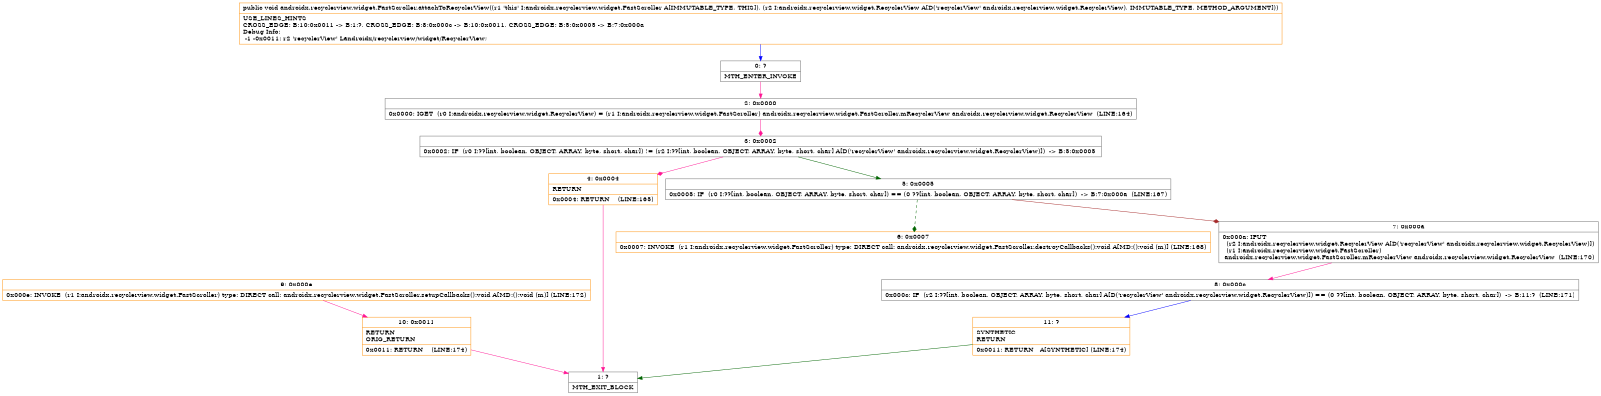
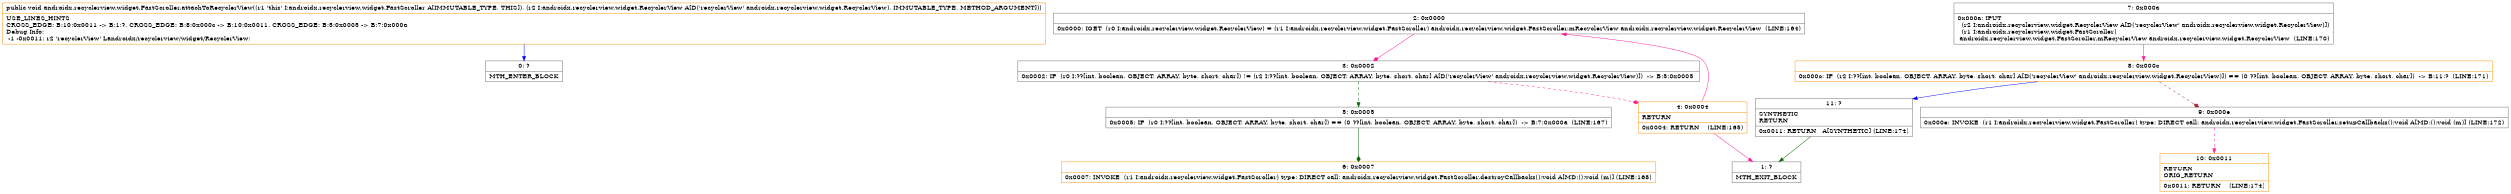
(761, 76) -> (524, 76)
(761, 88) -> (1657, 46)
none -> (2177, 93)
(693, 165) -> (1561, 90)
(837, 167) -> (1359, 92)
(1113, 210) -> none
(916, 213) -> (1359, 142)
(297, 290) -> (2214, 117)
(1230, 290) -> (2144, 71)
(343, 308) -> (2214, 138)
(1051, 336) -> (1834, 117)
(518, 361) -> none
